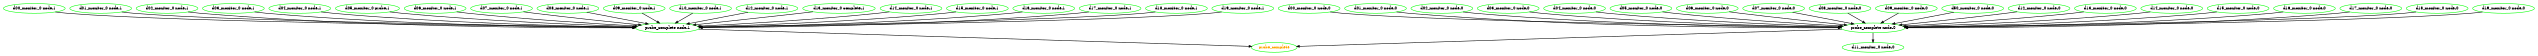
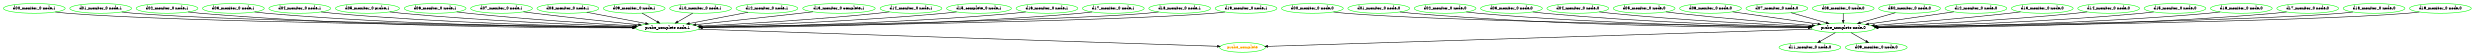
(977, 8) -> (979, 8)
(1891, 17) -> (1859, 37)
